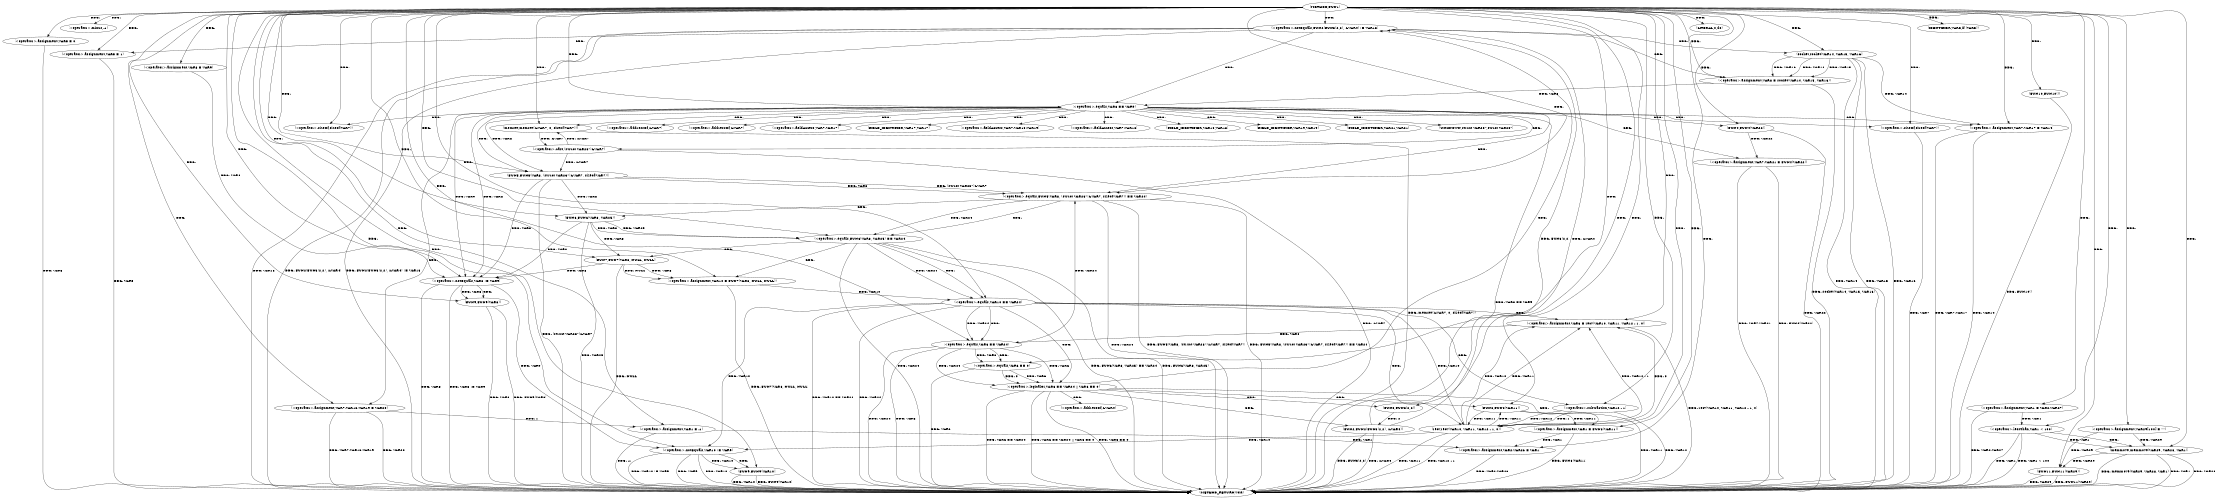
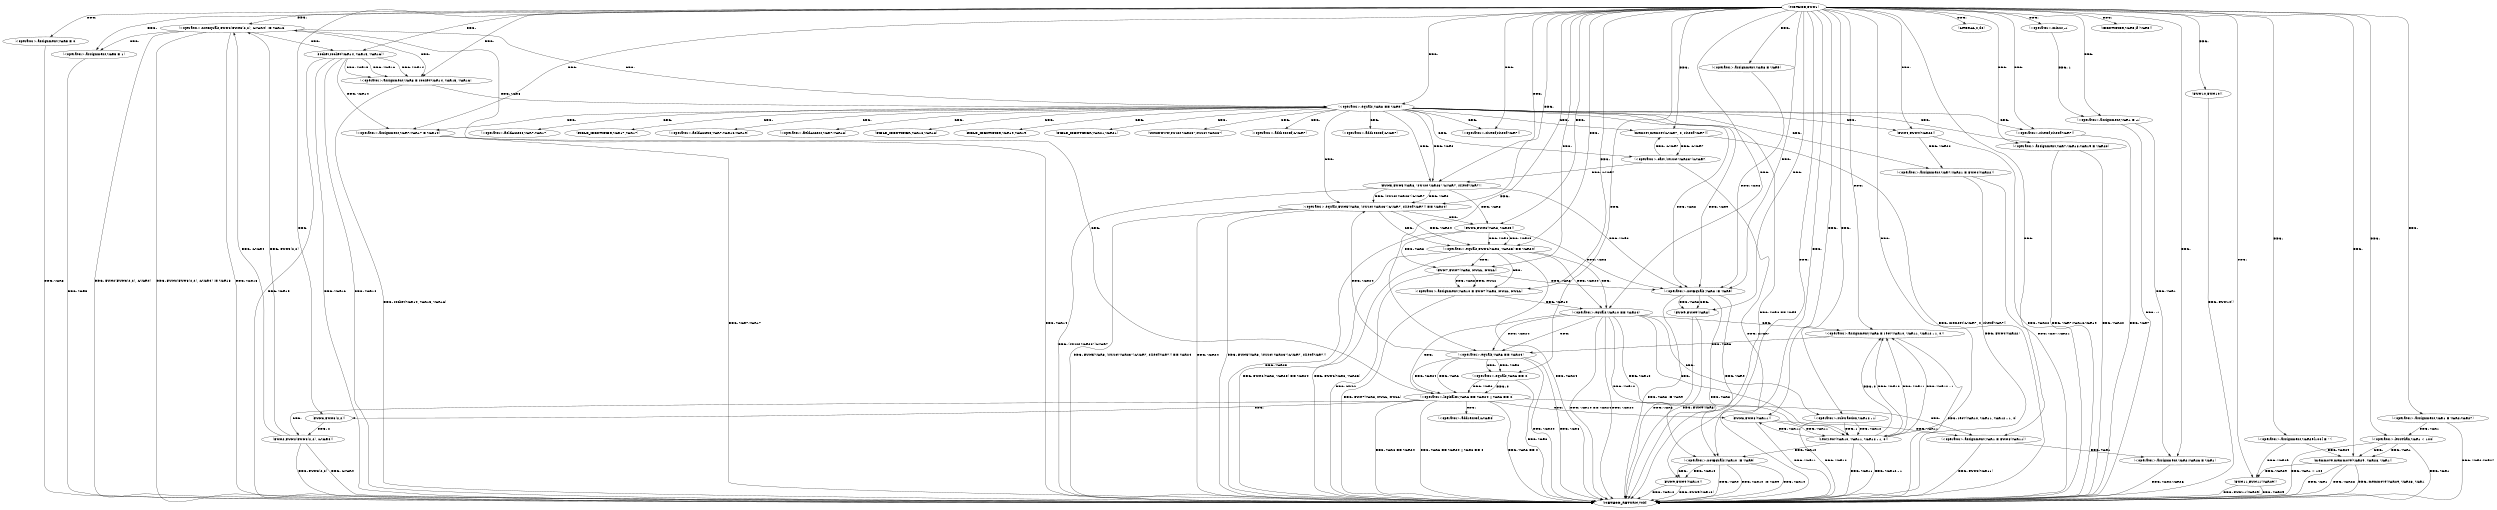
(509, 419) -> (2058, 80)
